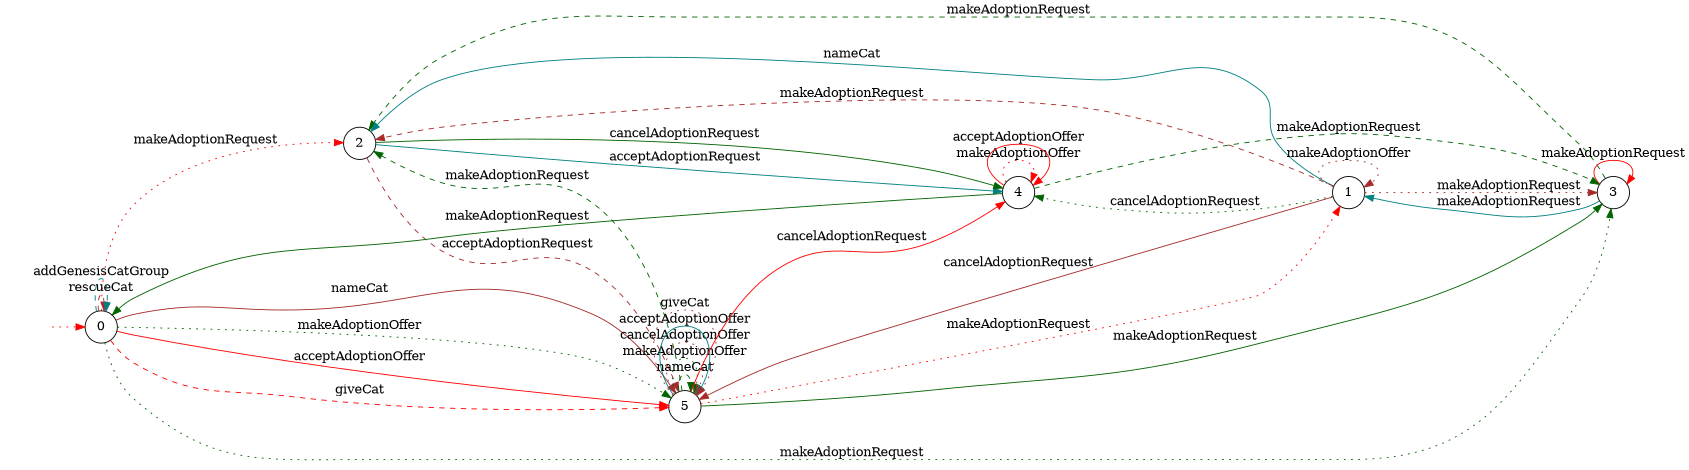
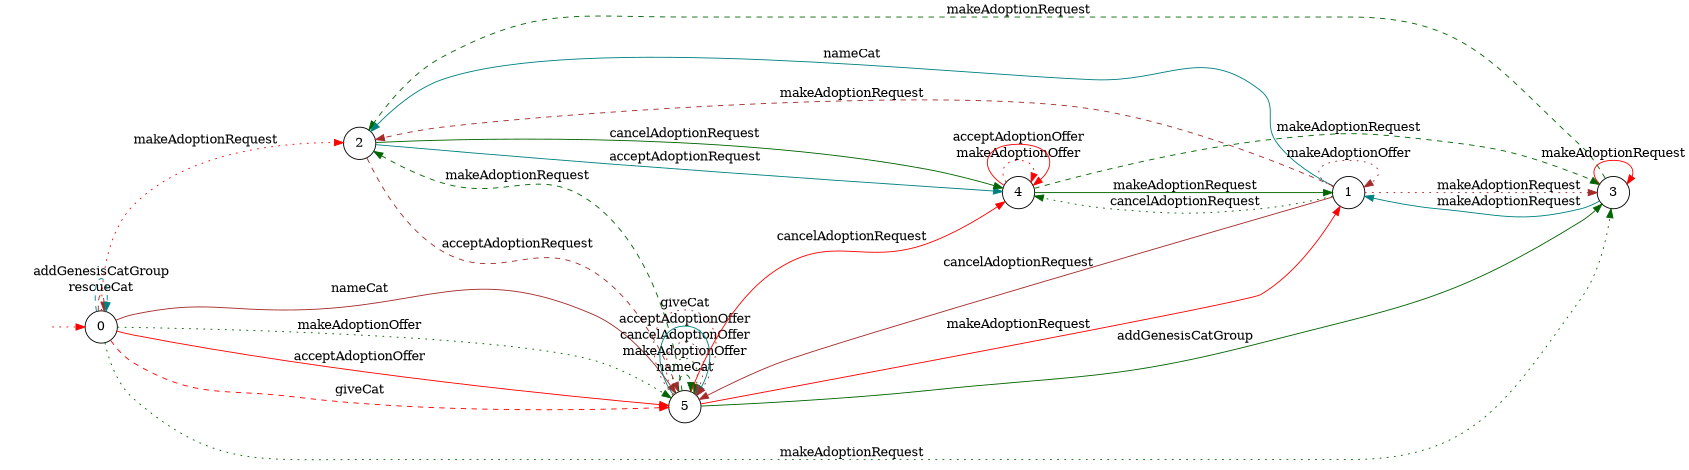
(555, 226) -> (1179, 193)
(1185, 336) -> (1185, 336)
(1036, 341) -> (1036, 341)
